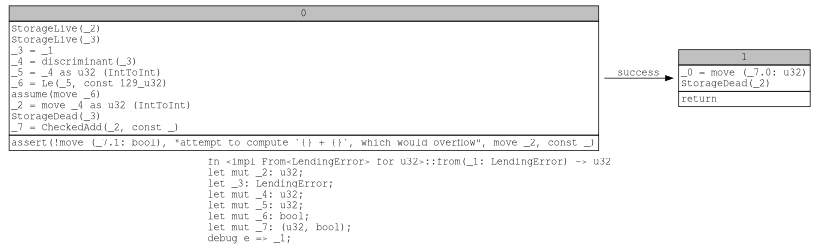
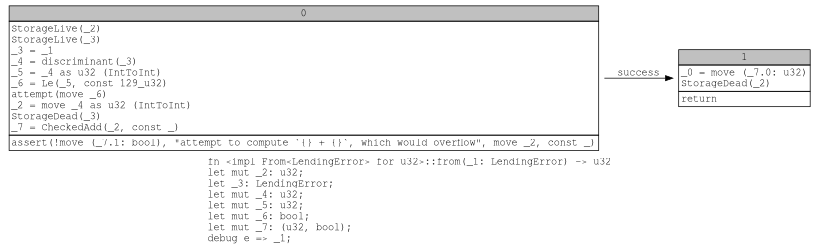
(57, 94) -> (60, 94)
